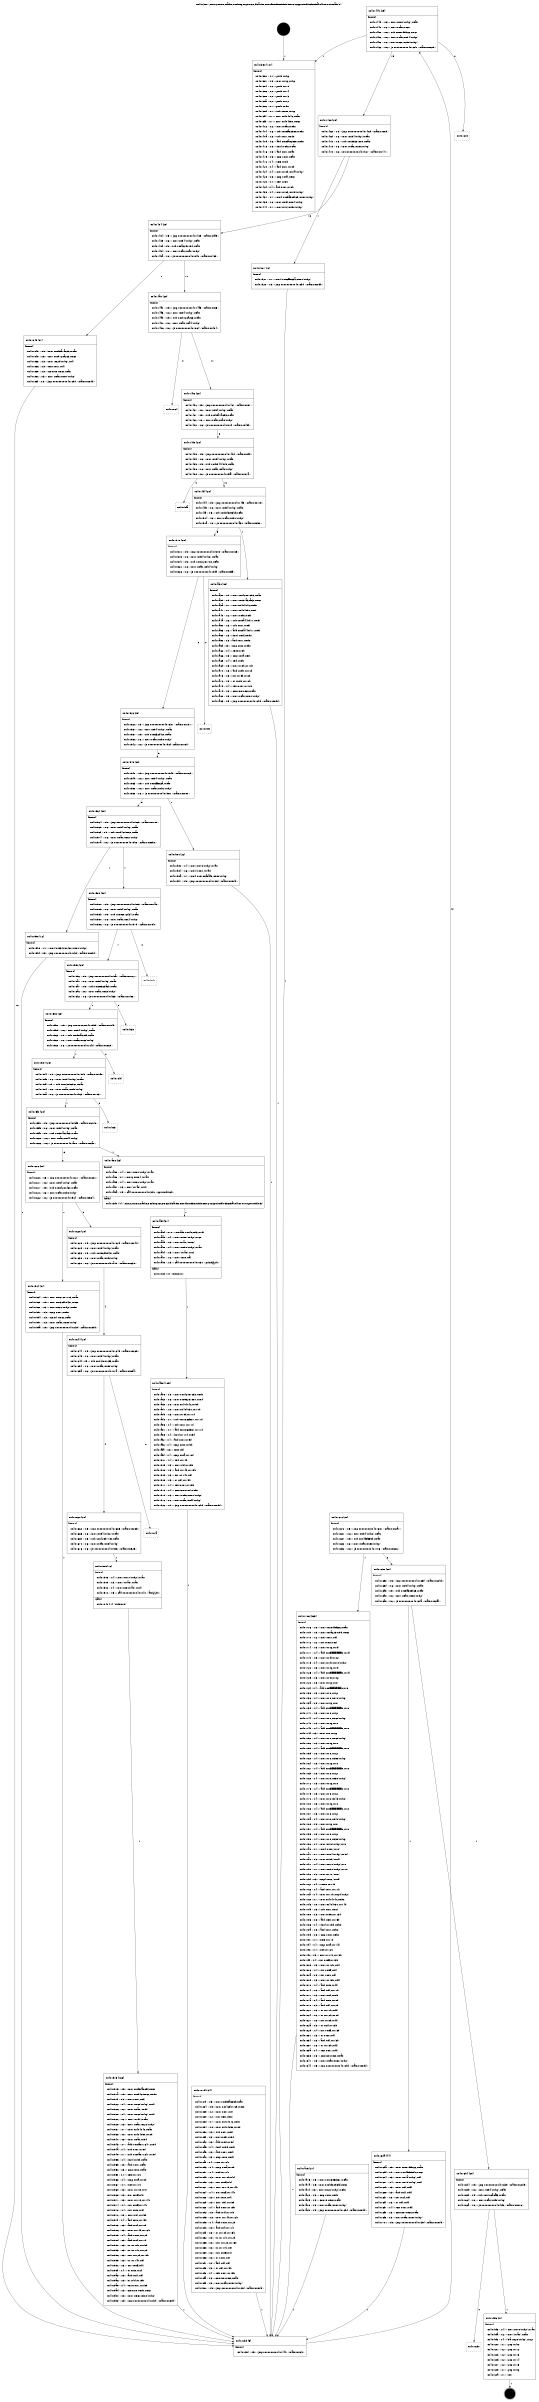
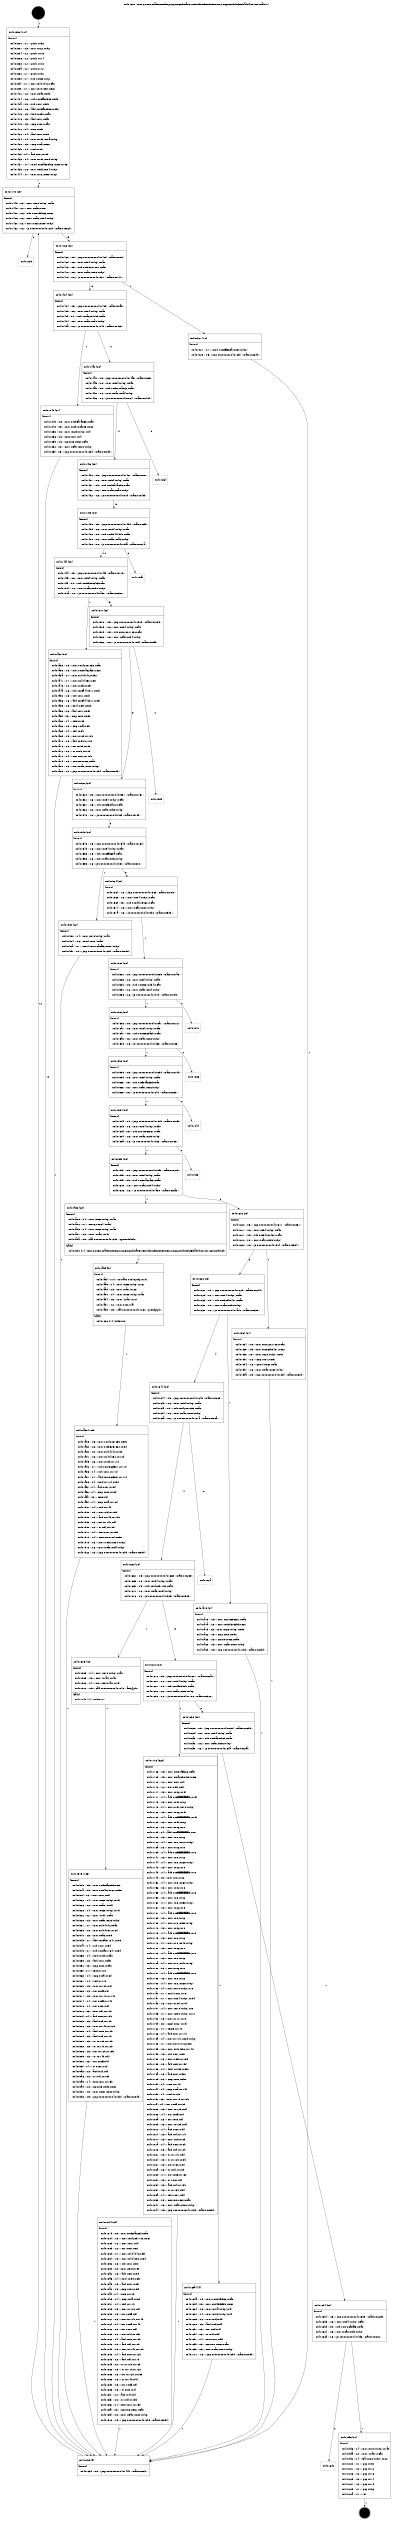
(340, 45) -> (38, 183)
(219, 434) -> (116, 504)
(62, 945) -> none
none -> (229, 1459)
none -> (169, 1630)
